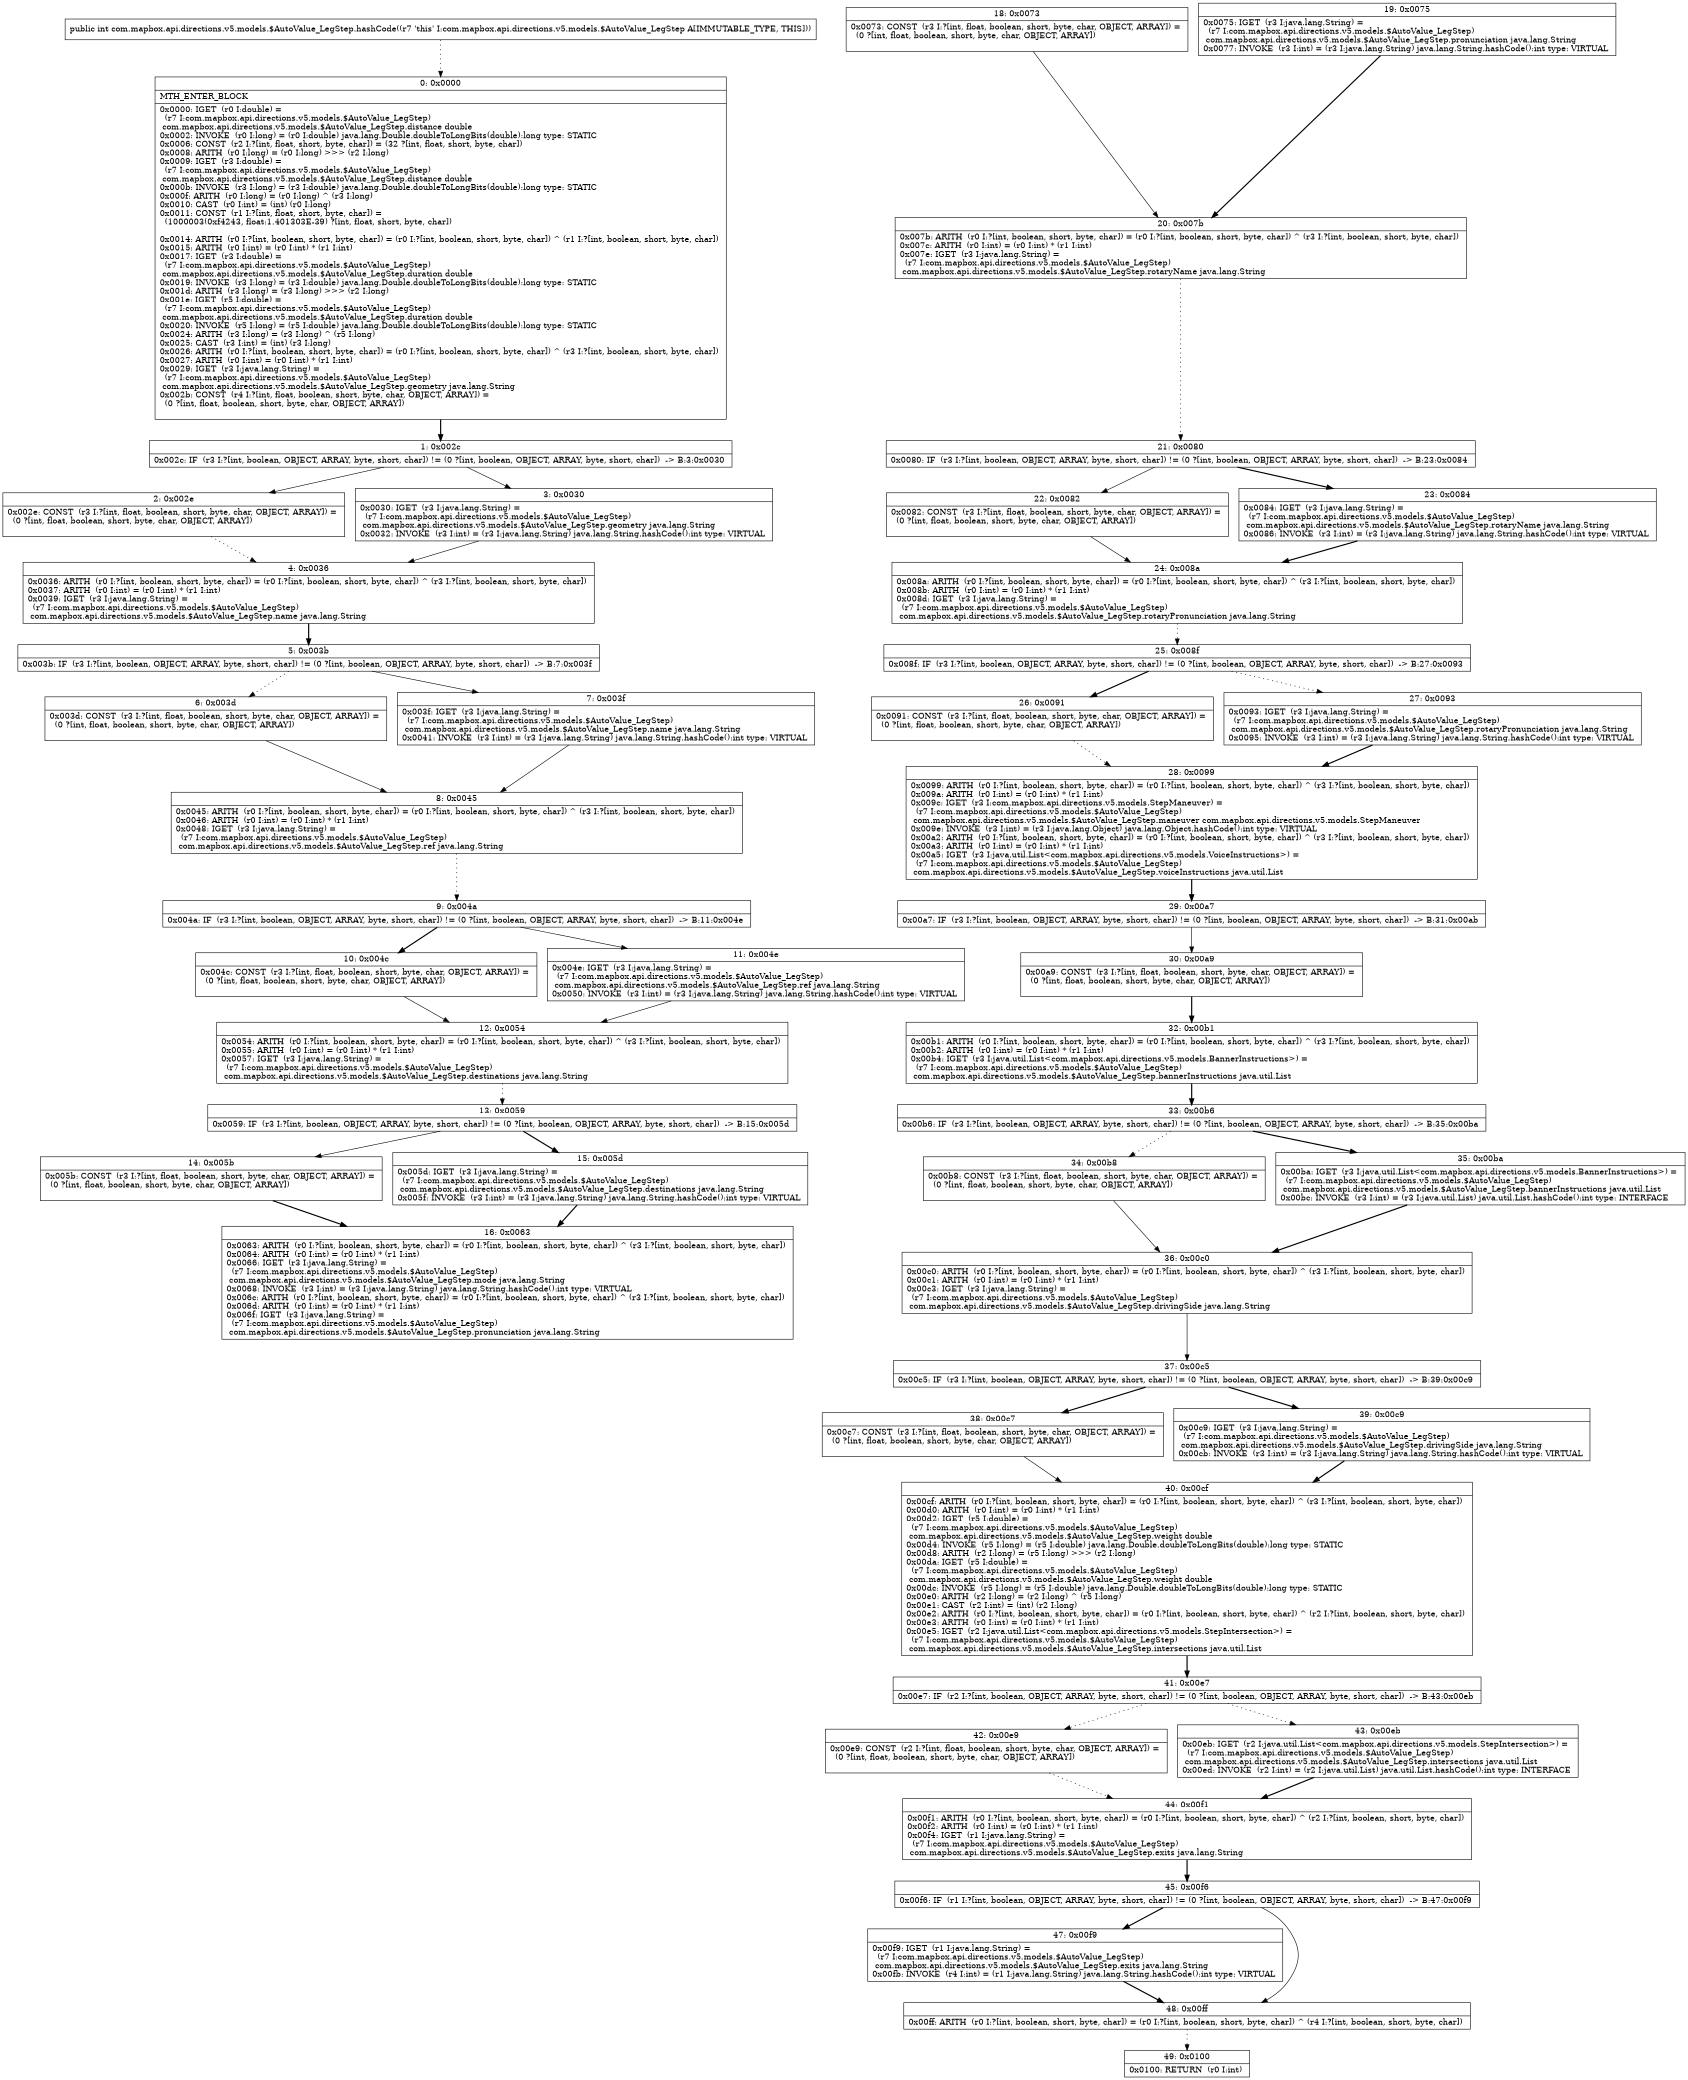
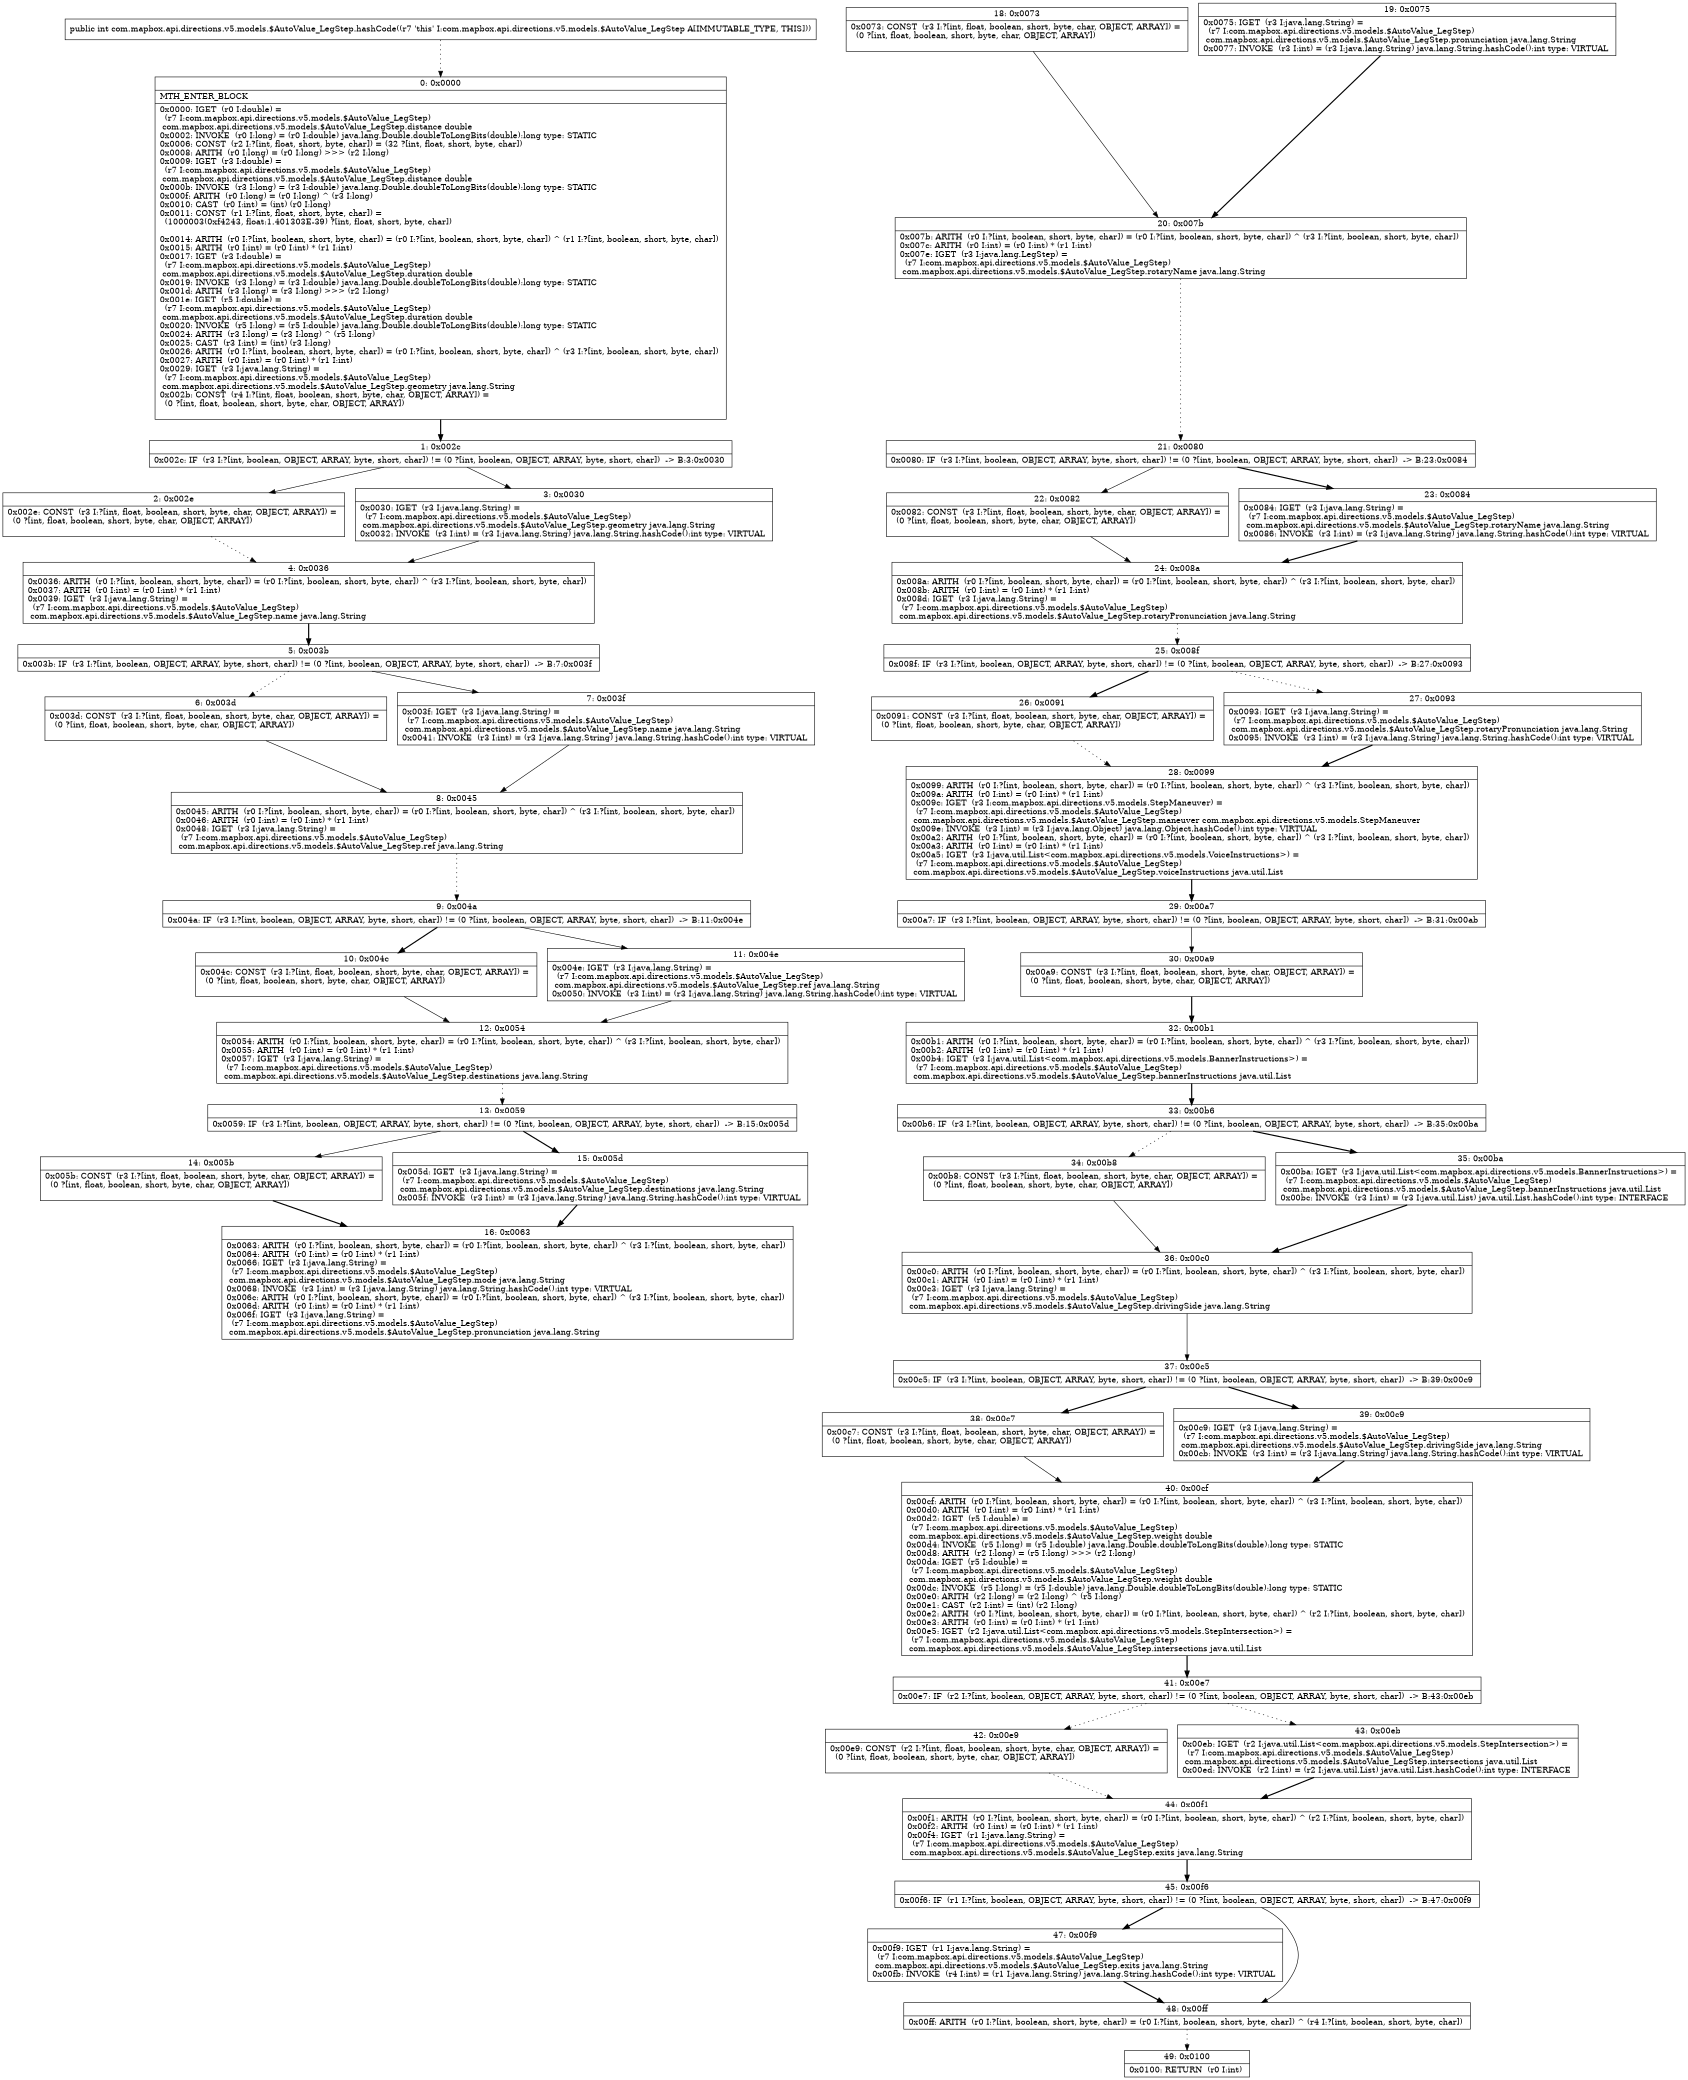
(981, 254) -> (985, 254)
